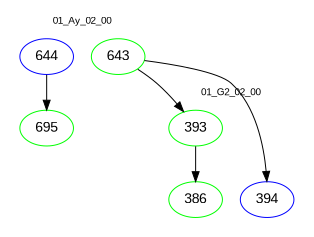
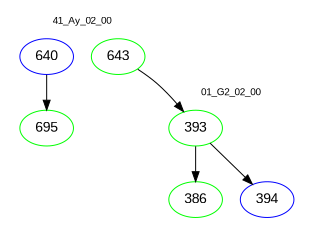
(82, 21) -> (82, 21)
(47, 57) -> (47, 57)
(240, 92) -> (228, 160)
